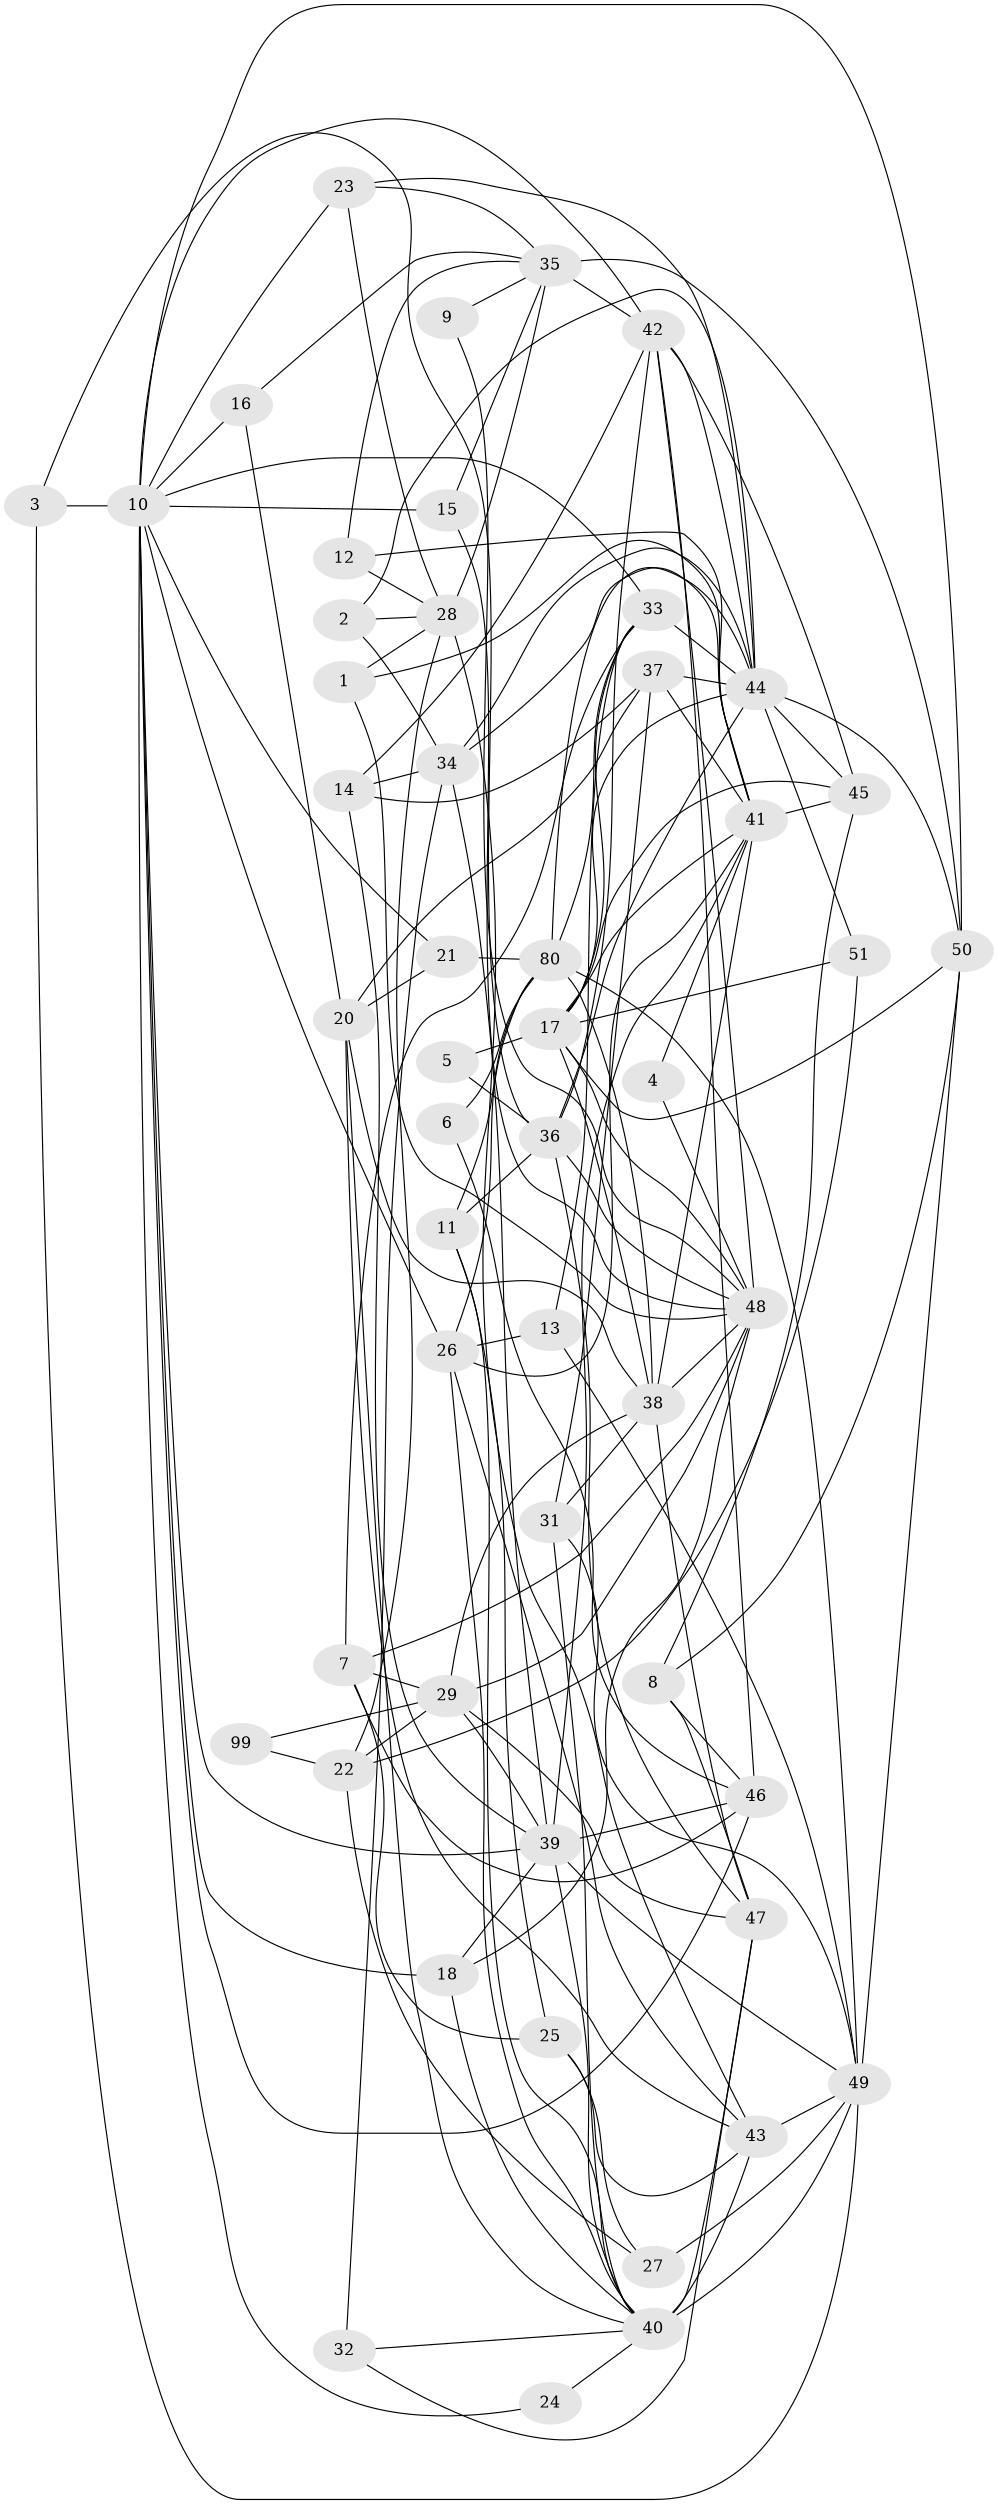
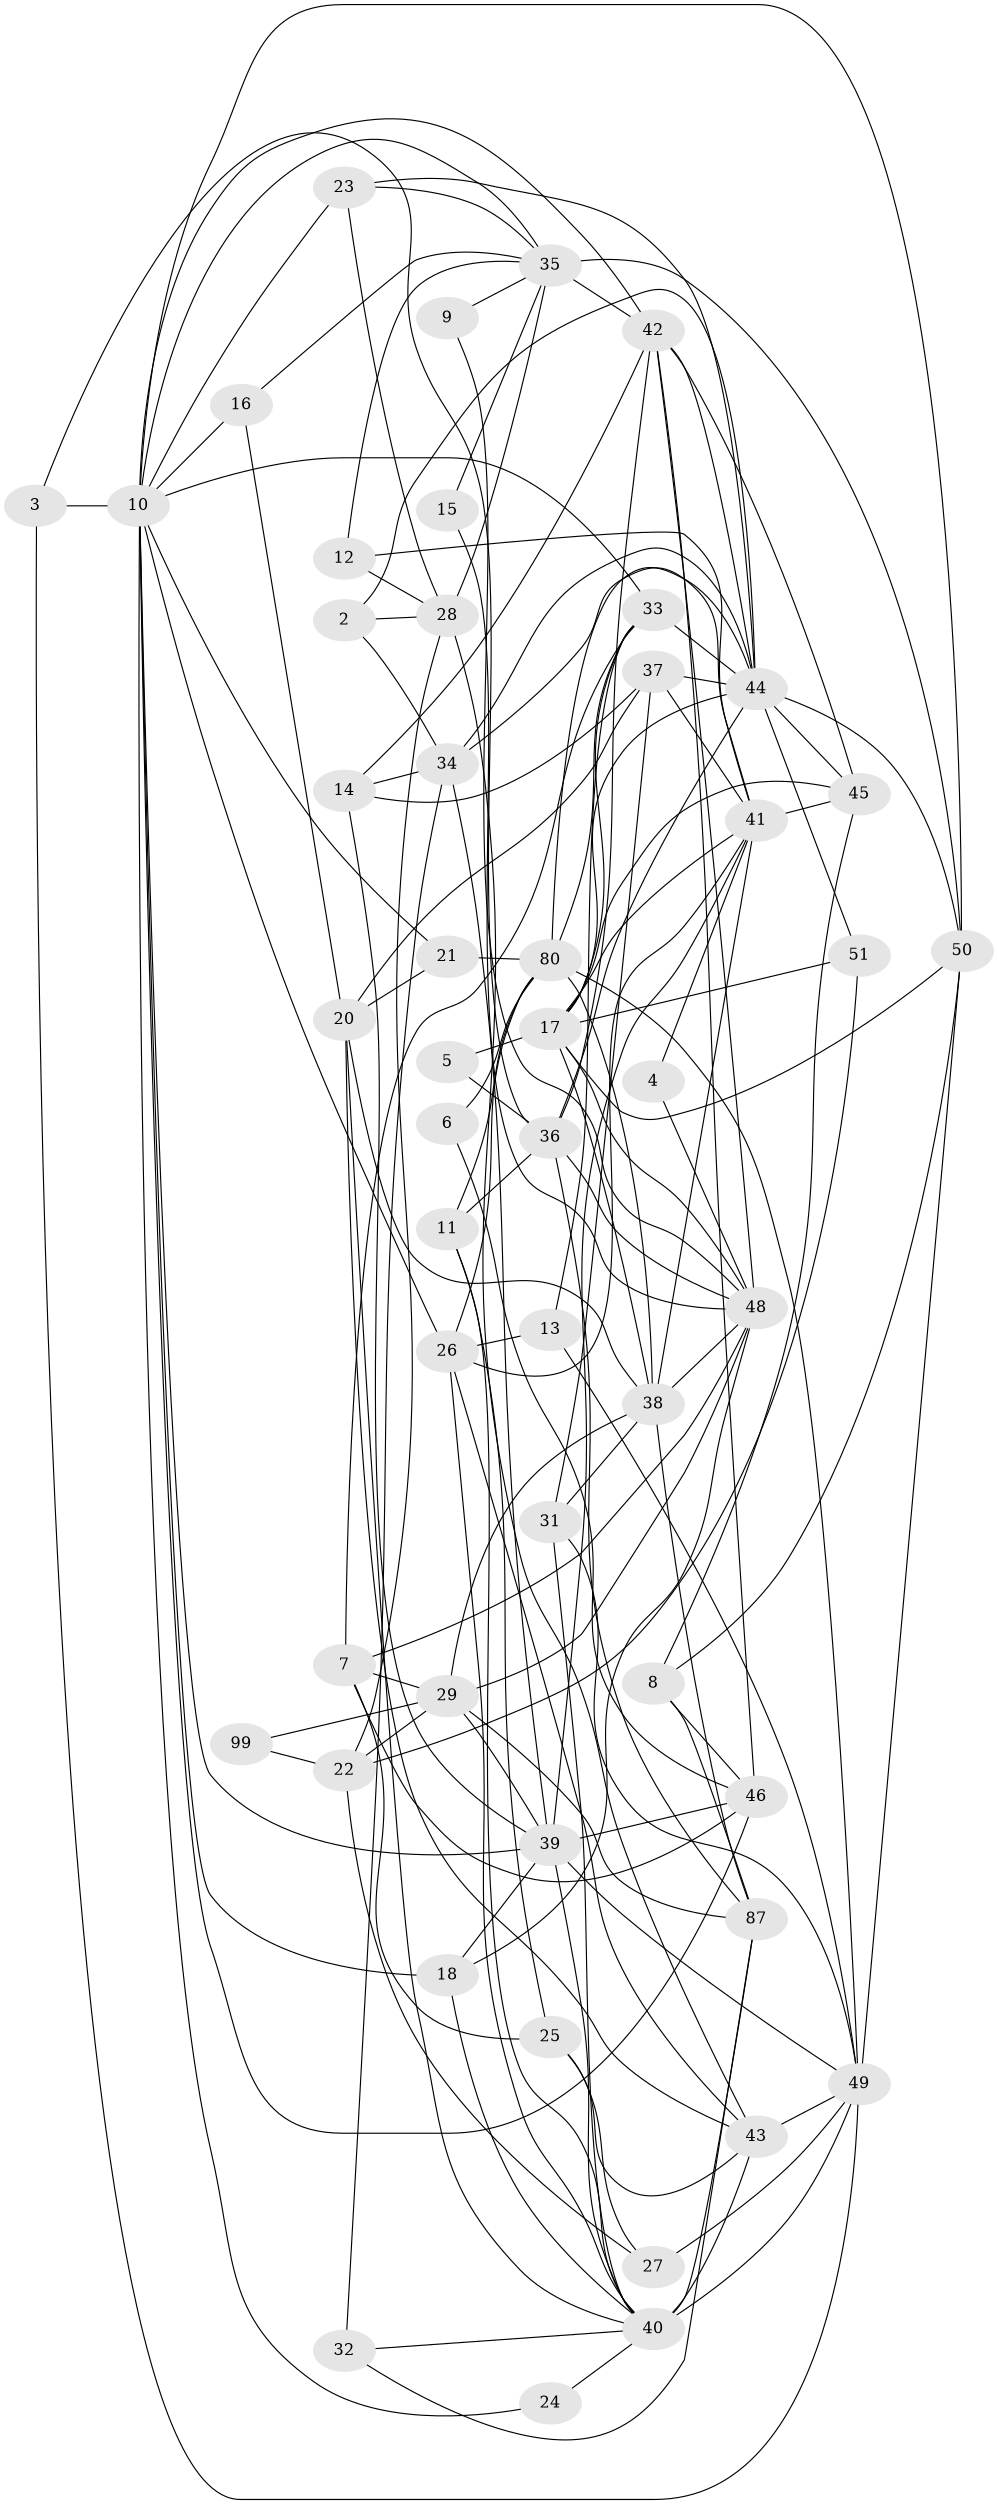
(293, 508) -> (267, 192)
(344, 682) -> none
(756, 1919) -> (756, 1919)
